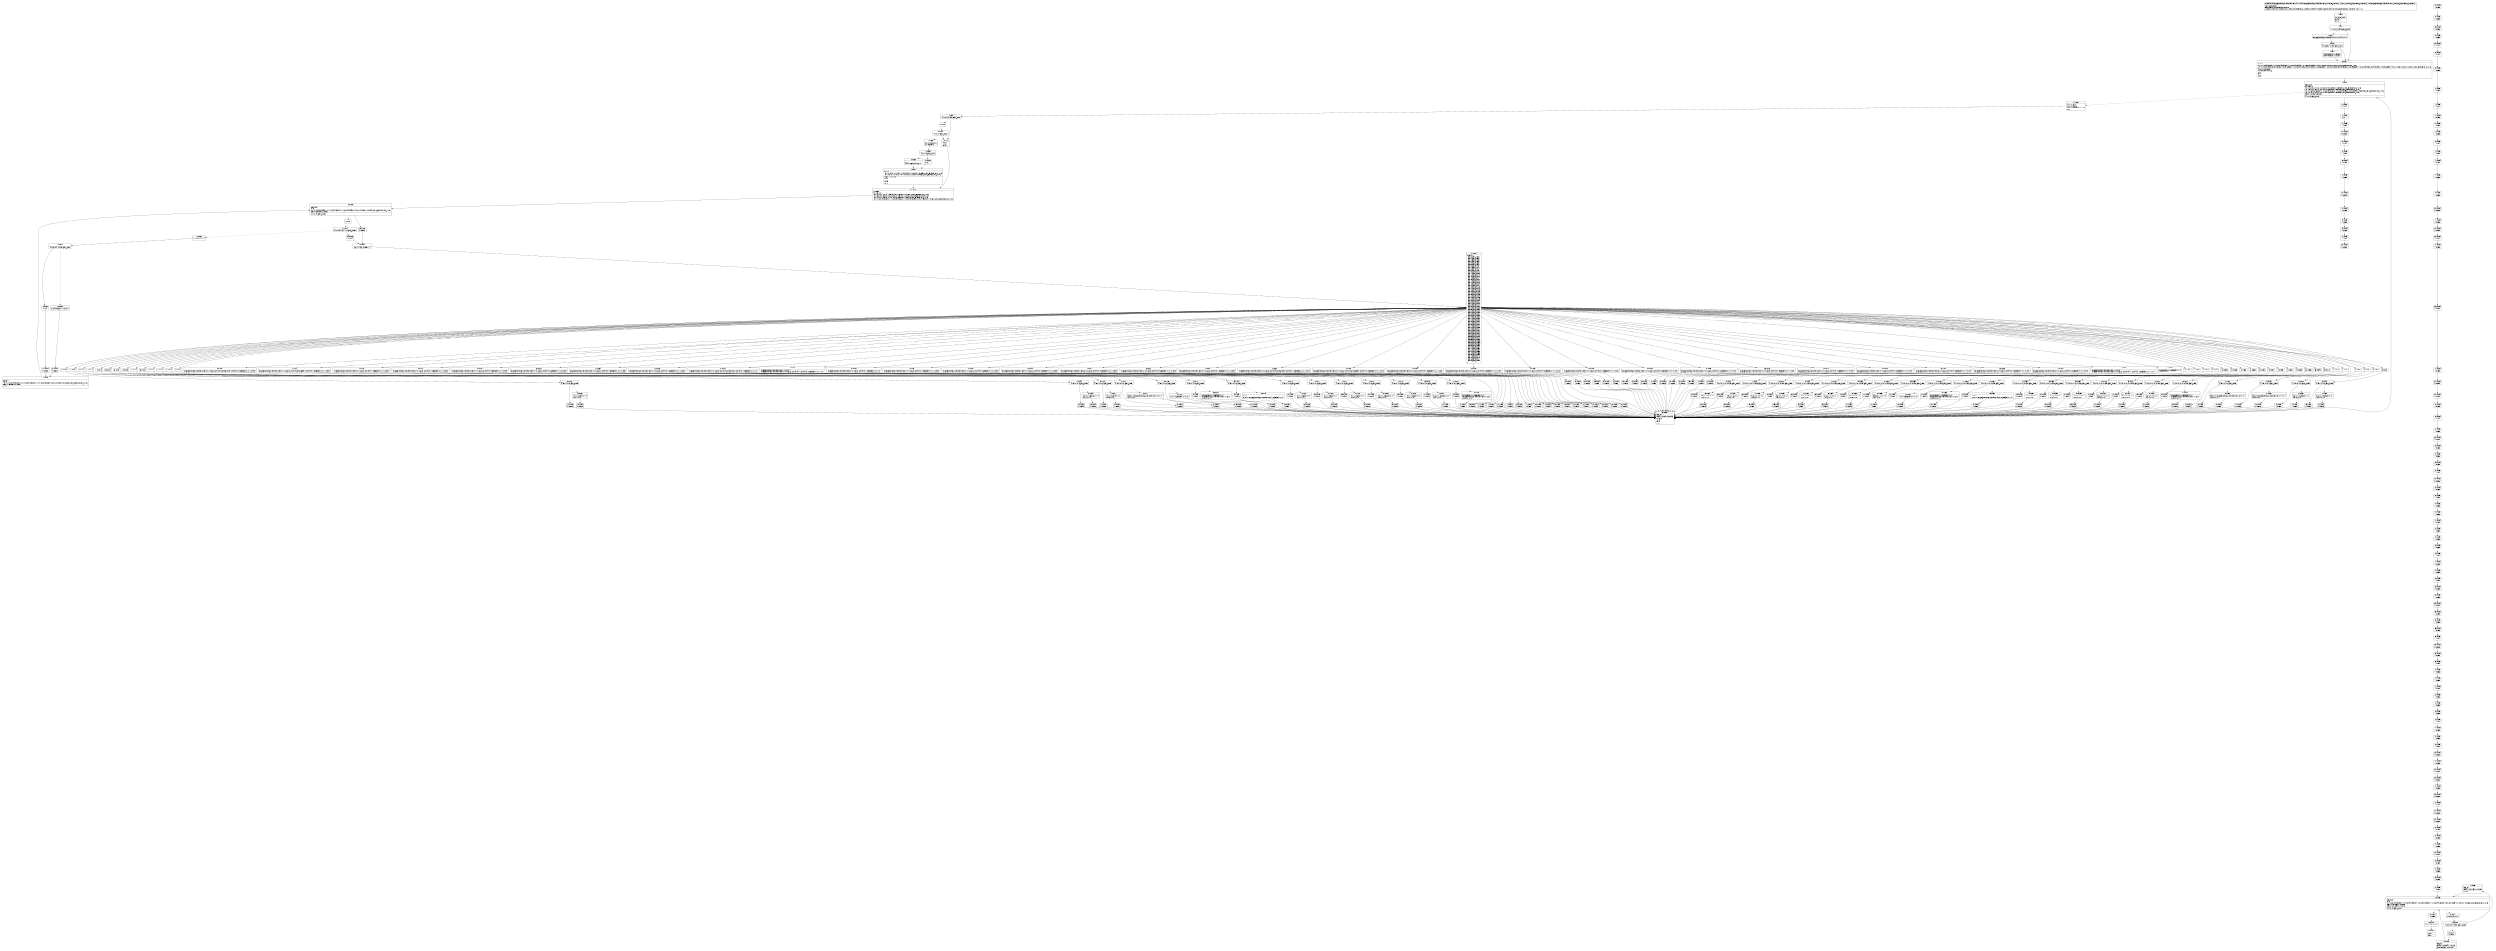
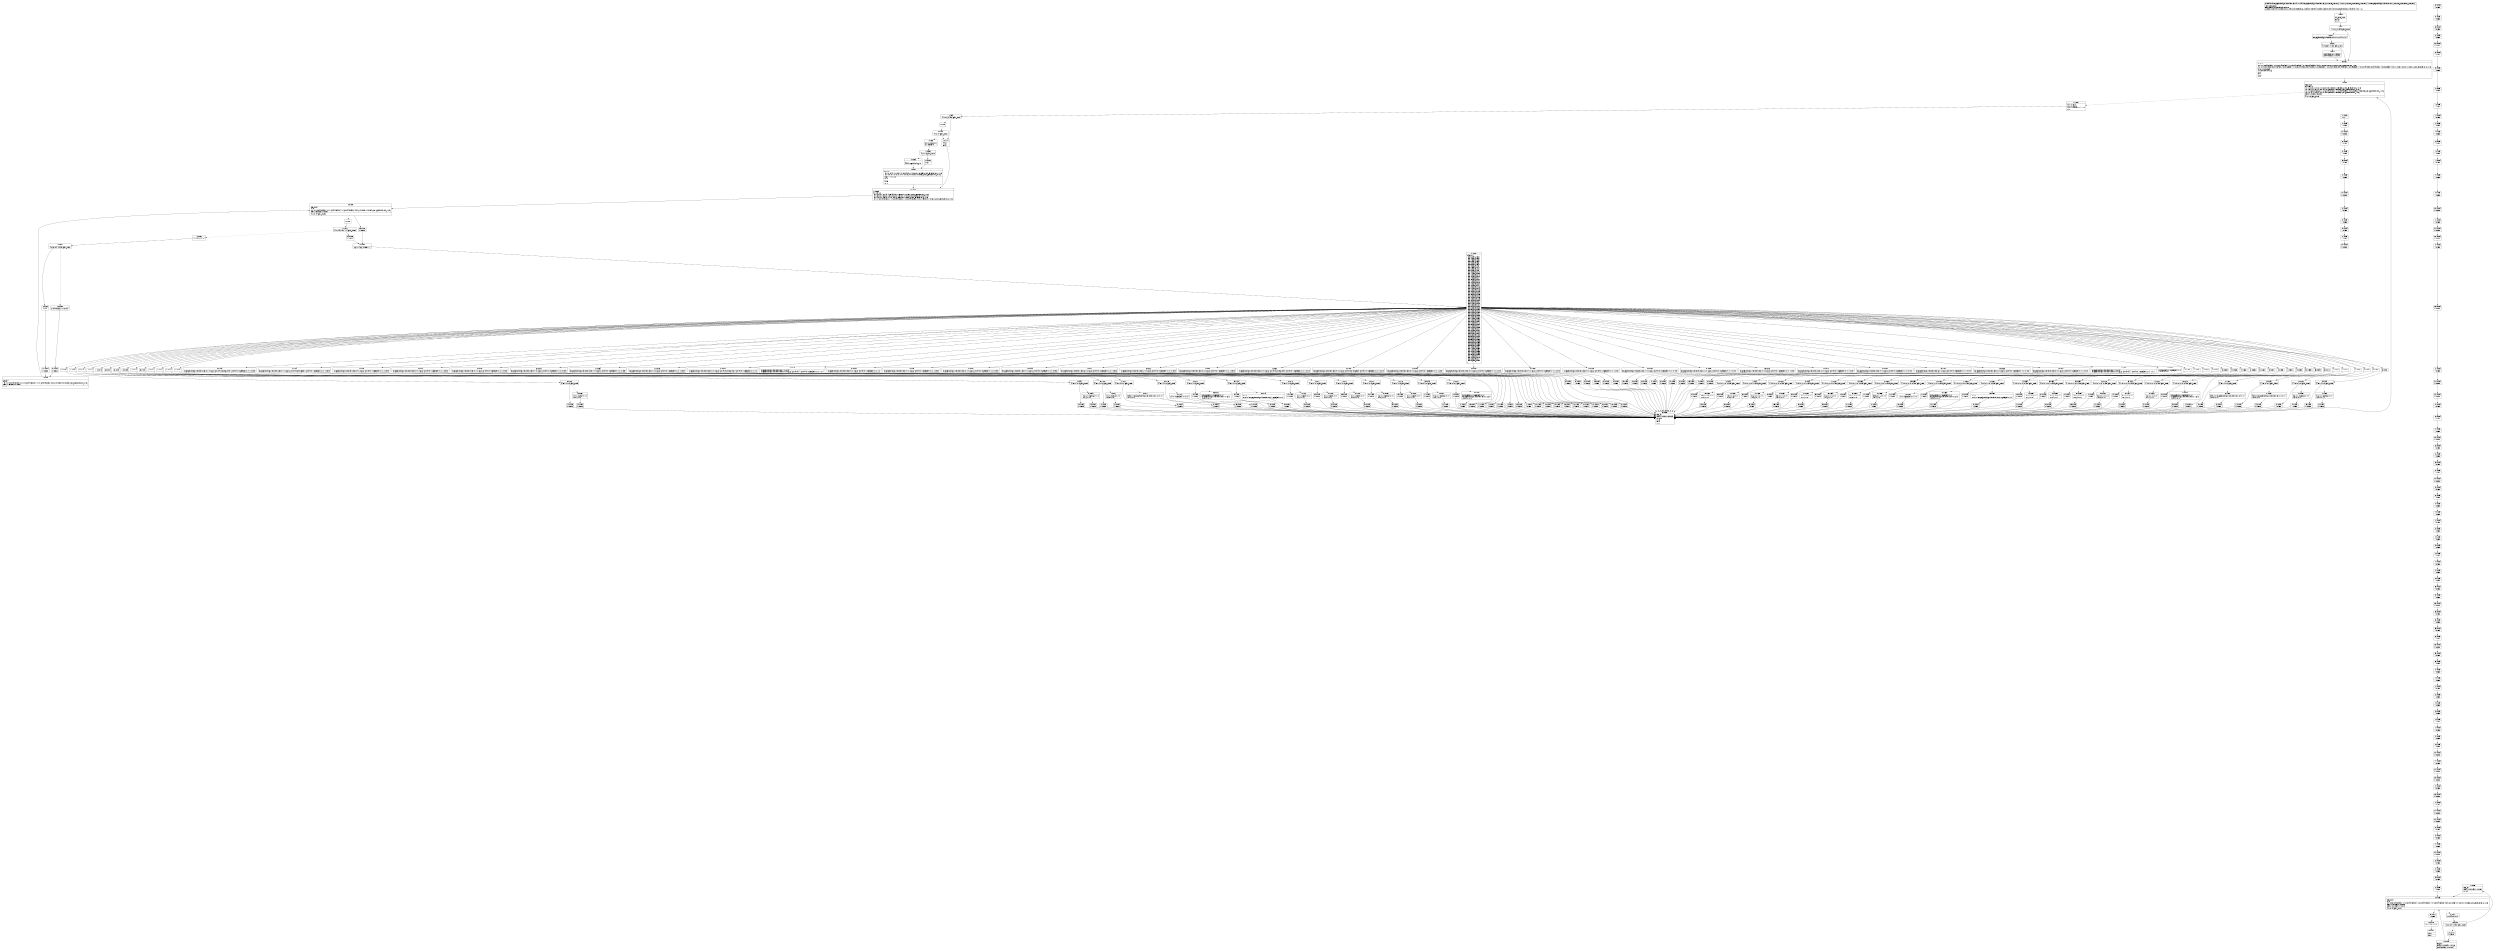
(2344, 106) -> none
(2139, 396) -> none
